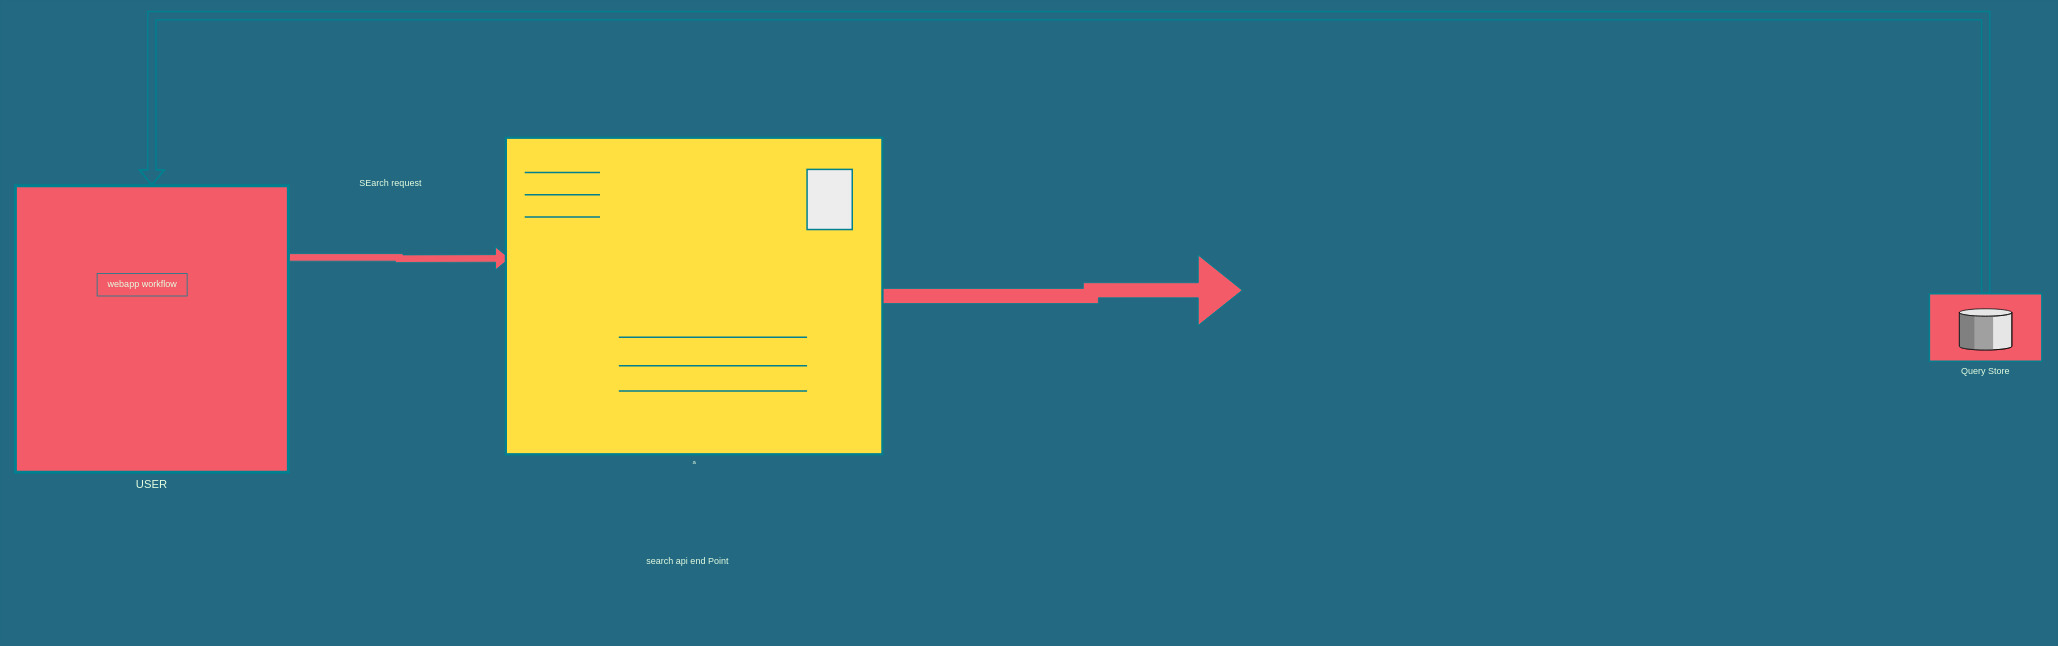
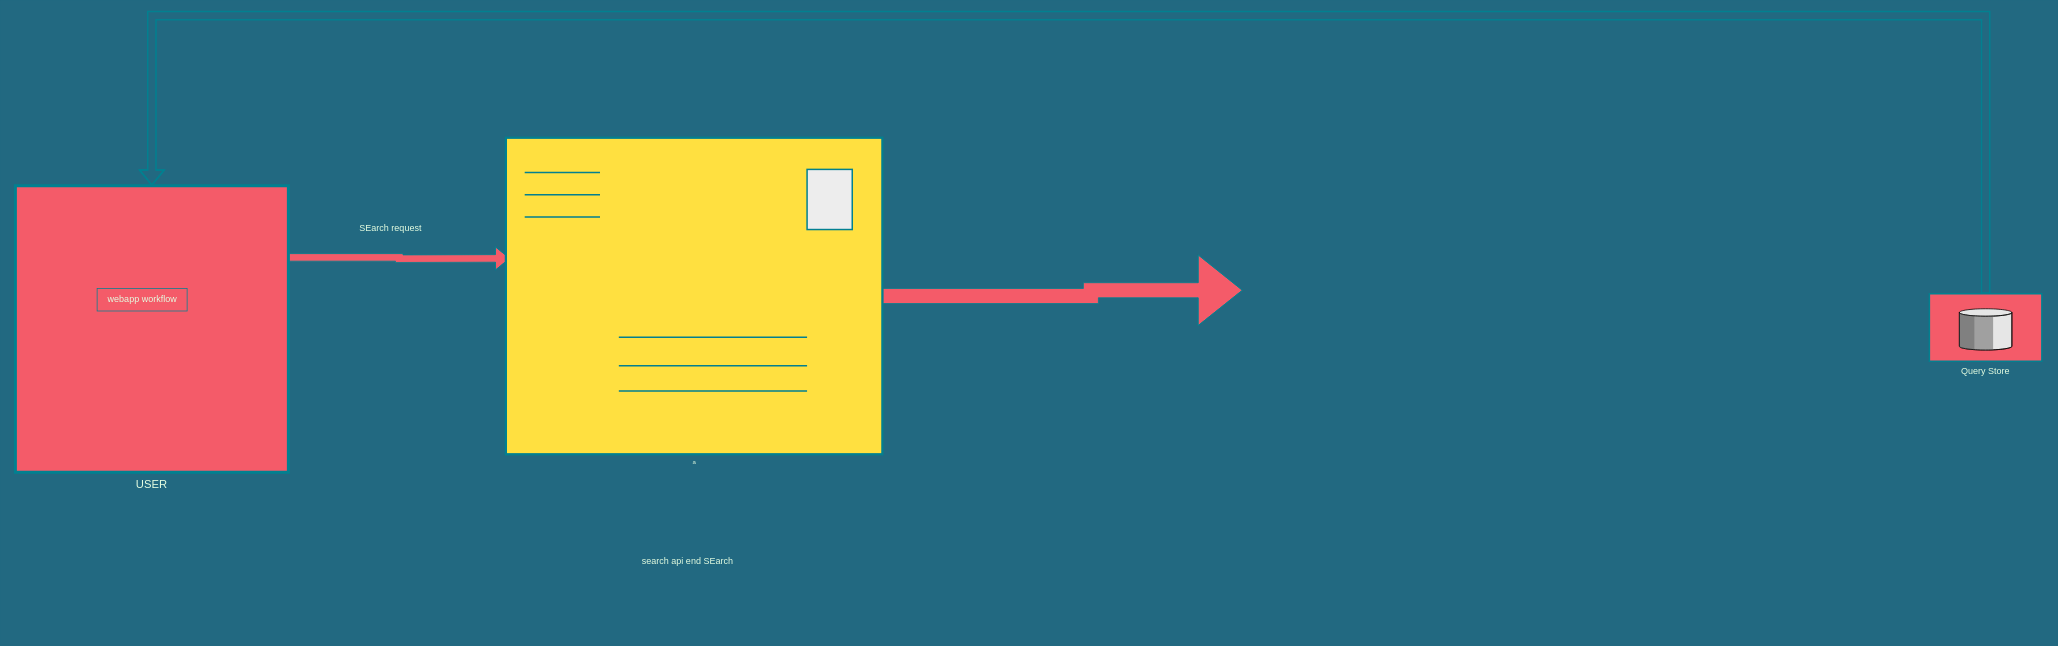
(390, 183) -> (390, 228)
(142, 285) -> (142, 300)
(688, 561) -> (688, 561)
